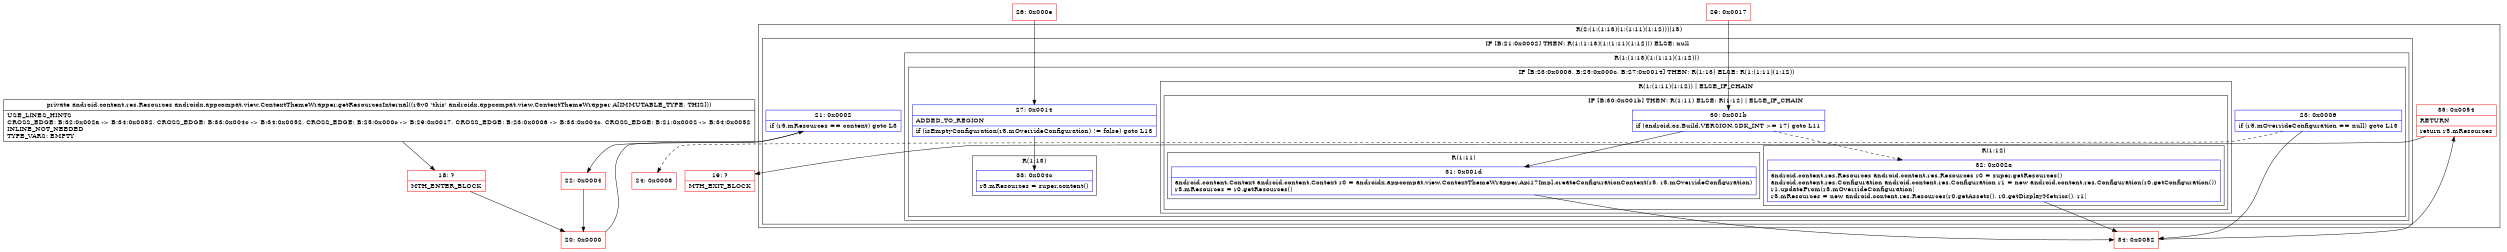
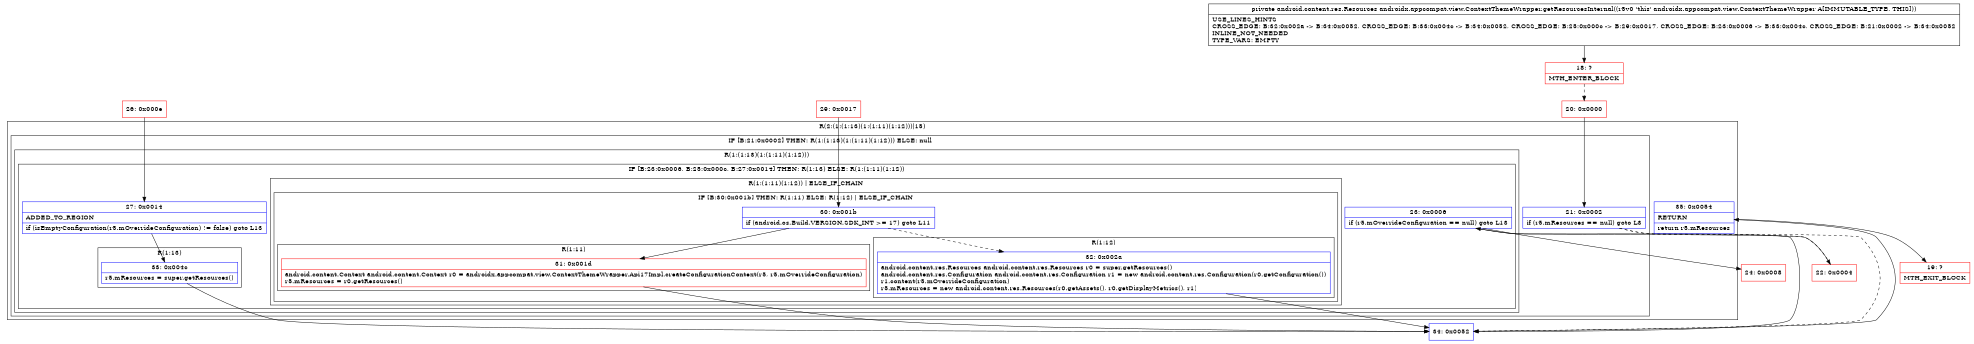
(2456, 121) -> (1694, 218)
(833, 126) -> (1584, 223)
(1467, 142) -> (1609, 249)
(692, 143) -> (1729, 235)
(1464, 181) -> (574, 273)
(1034, 186) -> (170, 278)
(1843, 189) -> (945, 281)
(583, 208) -> (1662, 235)
(515, 211) -> (1584, 90)
(2136, 240) -> (1451, 332)
none -> (1869, 310)
none -> (802, 330)
